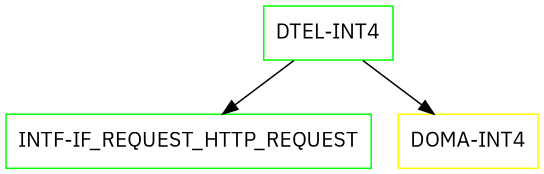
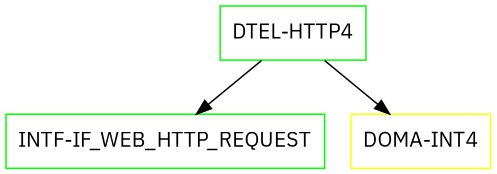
(328, 33) -> (293, 33)
(189, 141) -> (165, 141)
